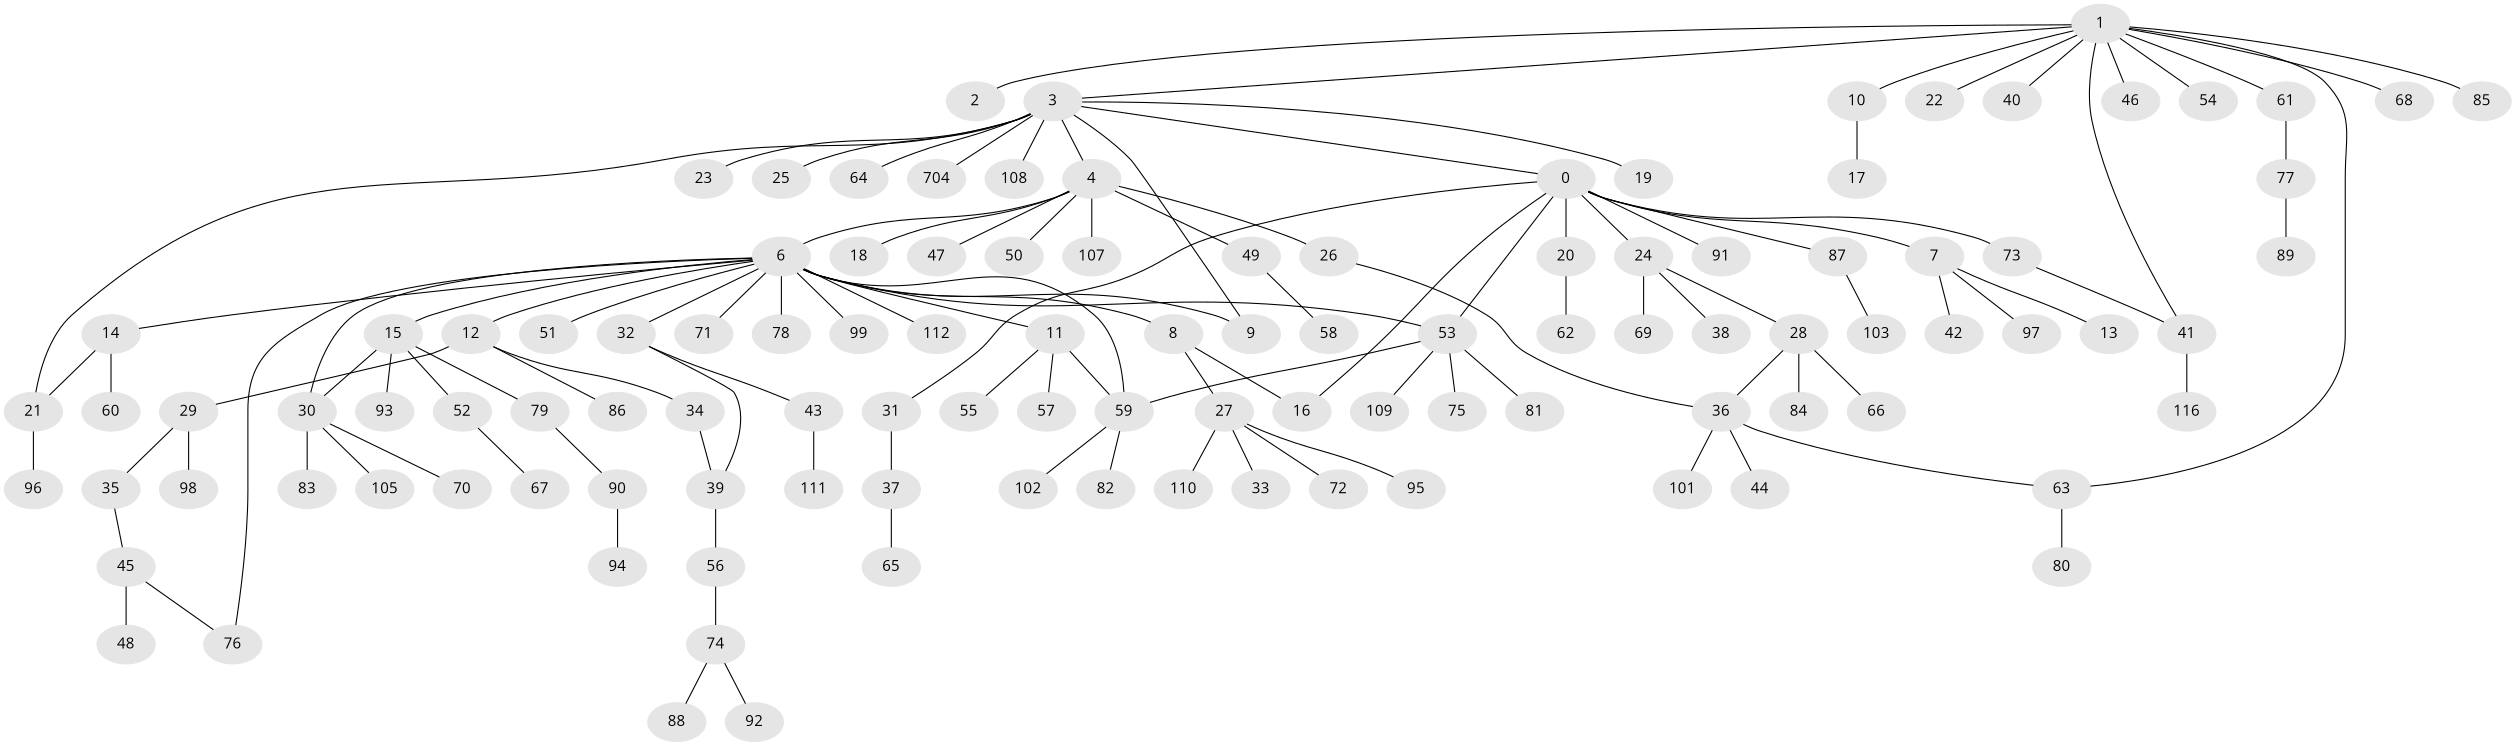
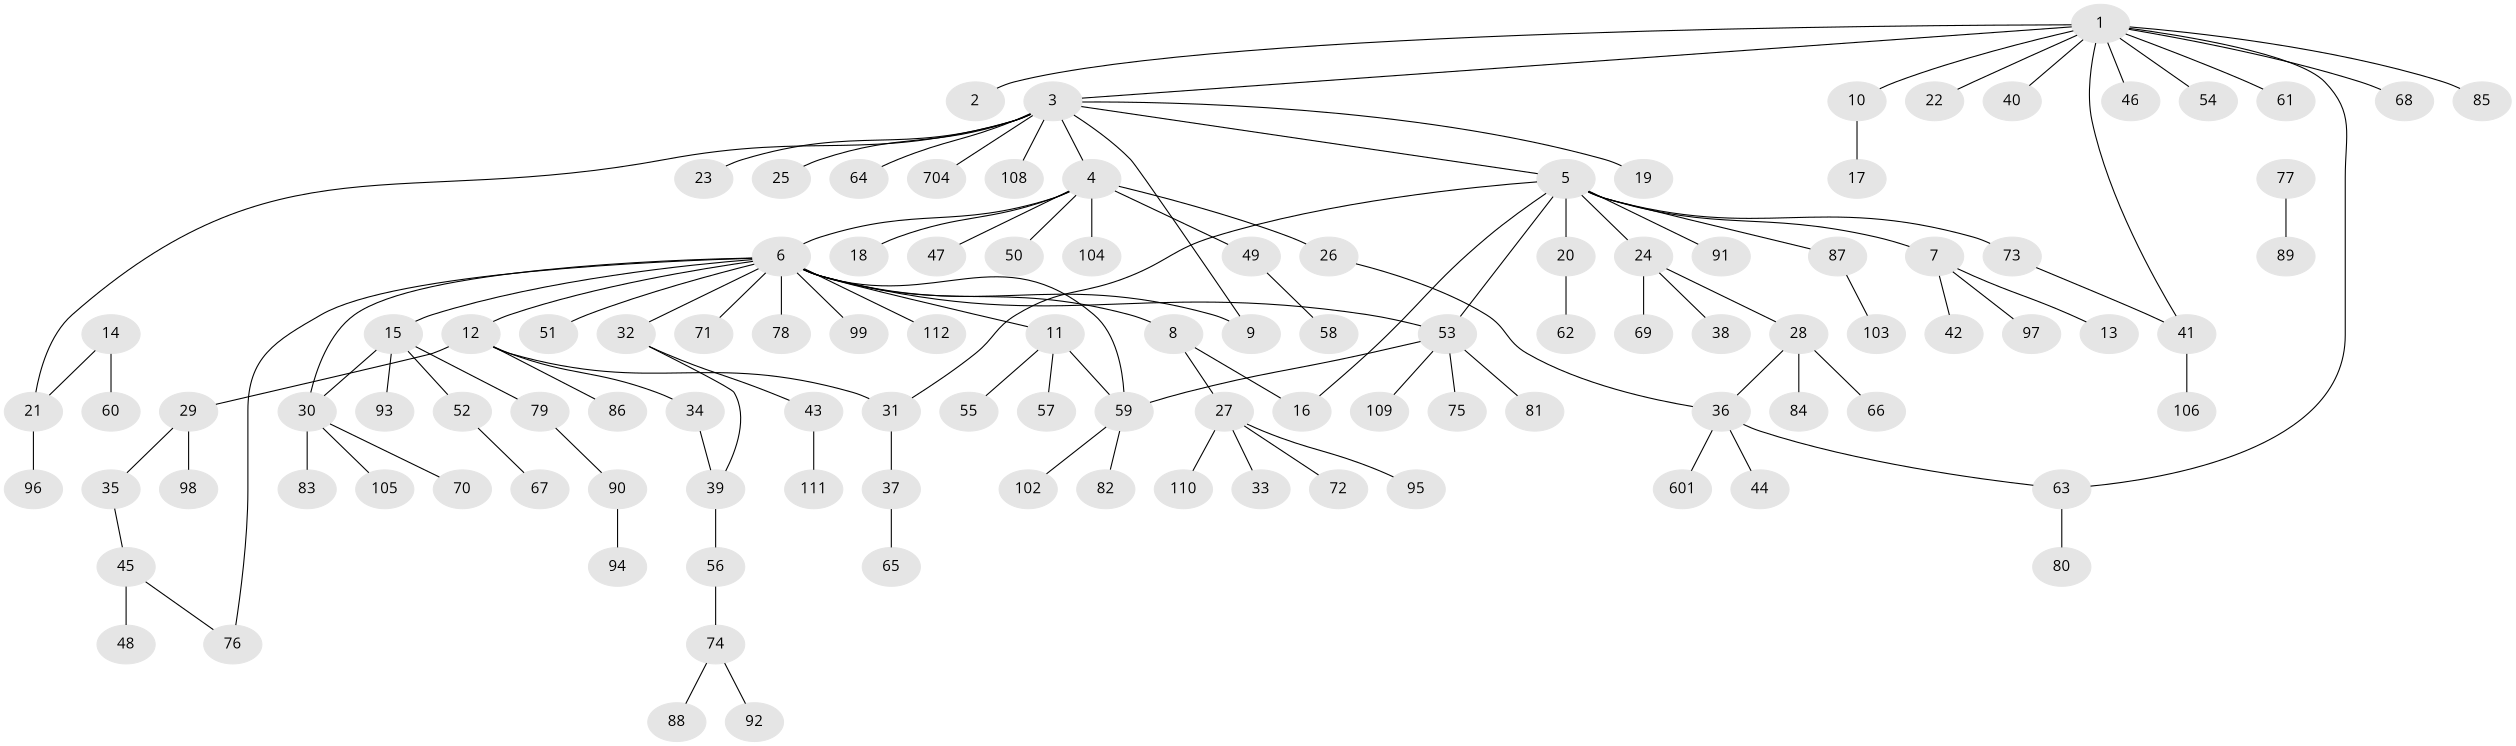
(2286, 140) -> none
(1566, 179) -> (1566, 179)
(1092, 257) -> (1092, 257)
(461, 289) -> none
none -> (681, 373)
(2187, 412) -> (2187, 412)
(1682, 489) -> (1682, 489)
